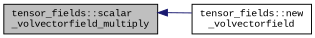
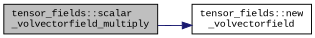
(180, 13) -> (170, 26)
